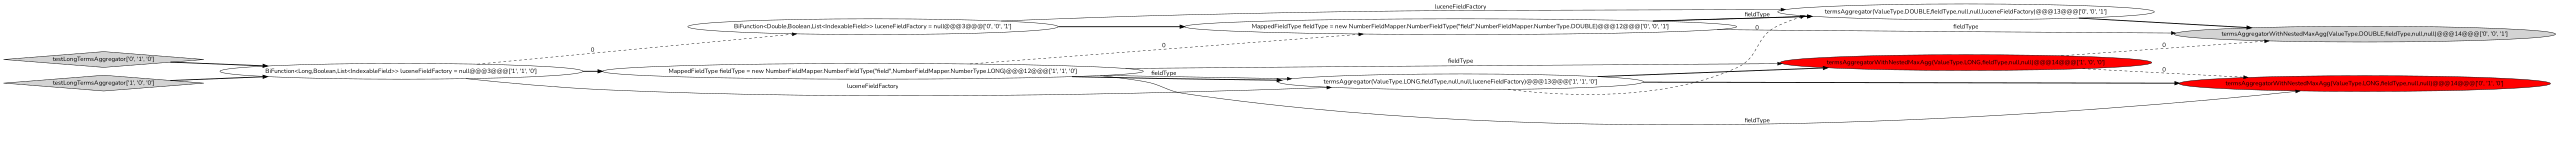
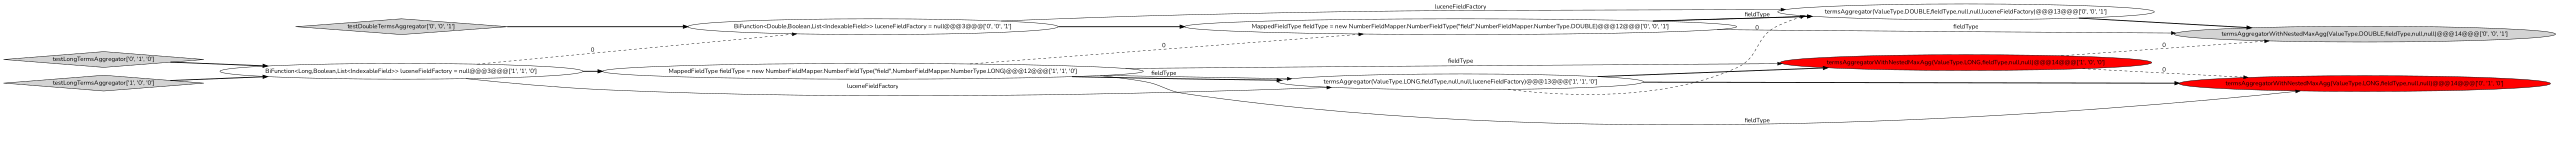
none -> (401, 27)
